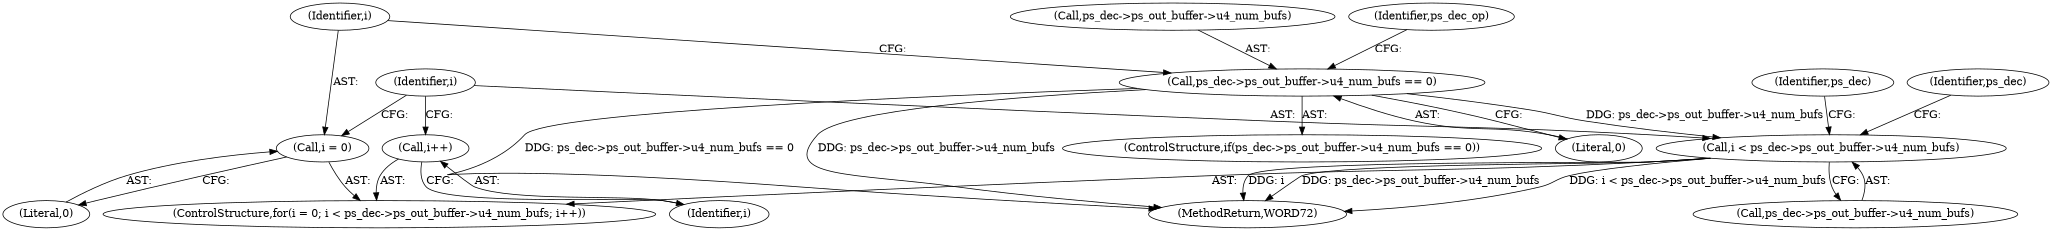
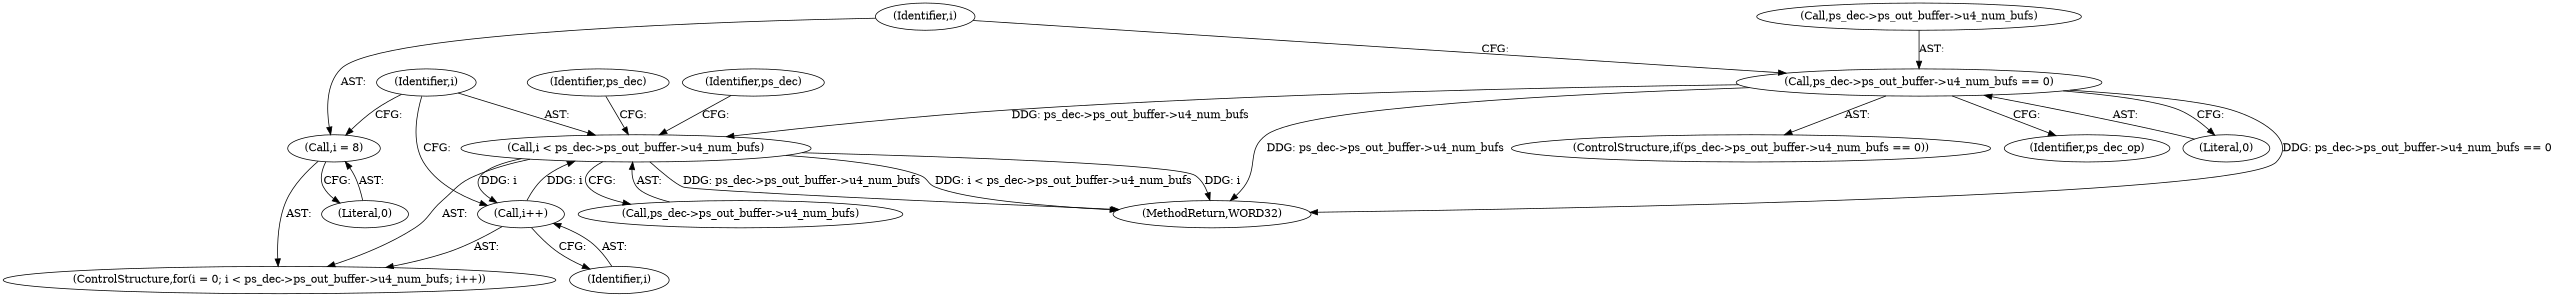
(1371, 48) -> (2001, 114)
(323, 148) -> (334, 148)
none -> (544, 178)
none -> (479, 180)
(1248, 214) -> (1212, 214)
